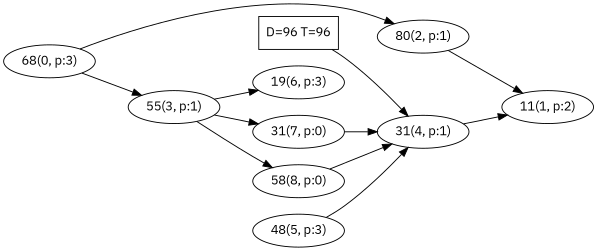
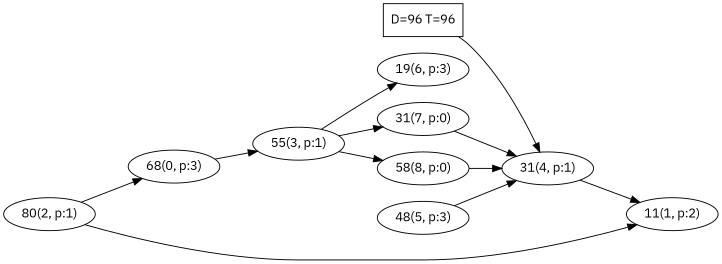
(231, 8) -> (107, 192)
